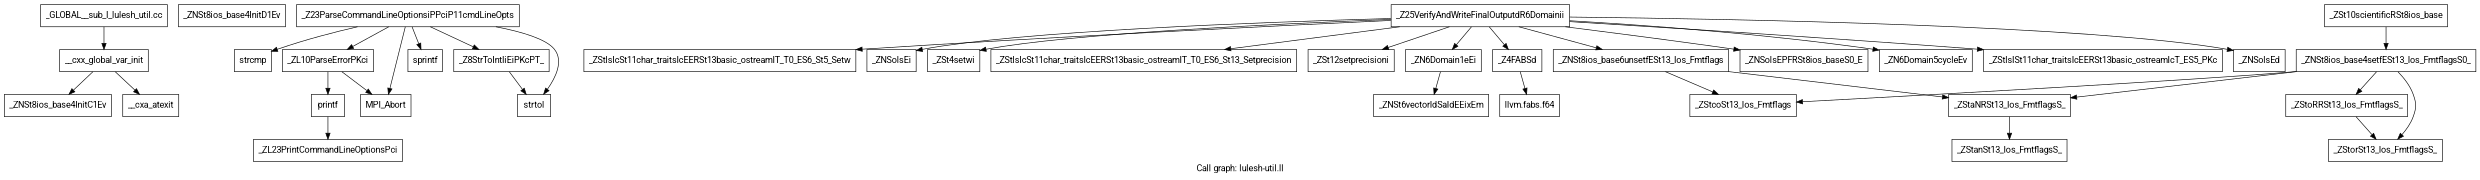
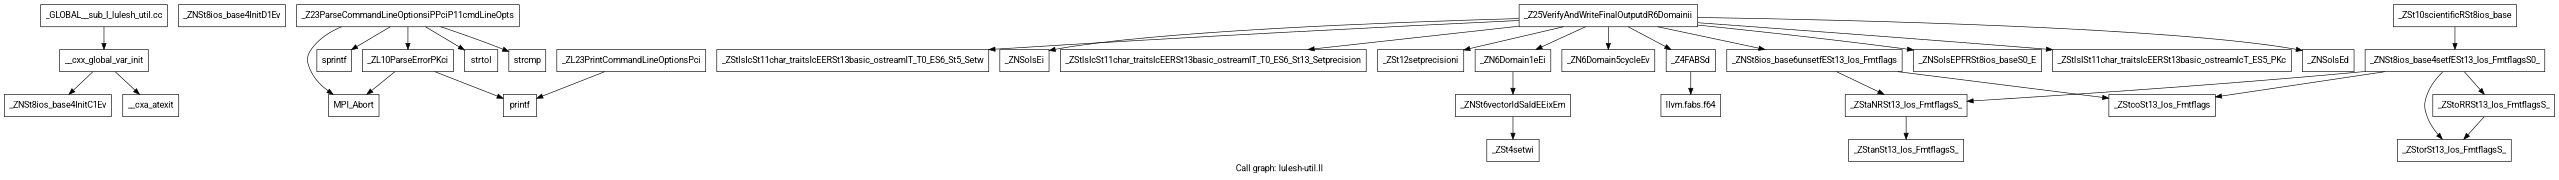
(1188, 29) -> (1513, 125)
(501, 61) -> none
(328, 125) -> (574, 84)
